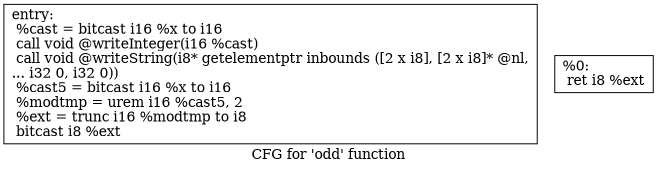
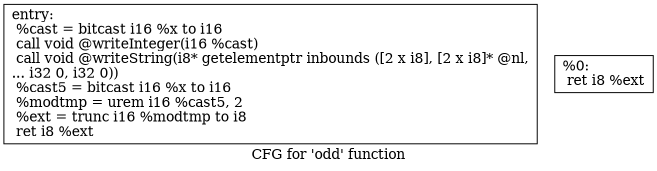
(66, 132) -> (53, 132)
